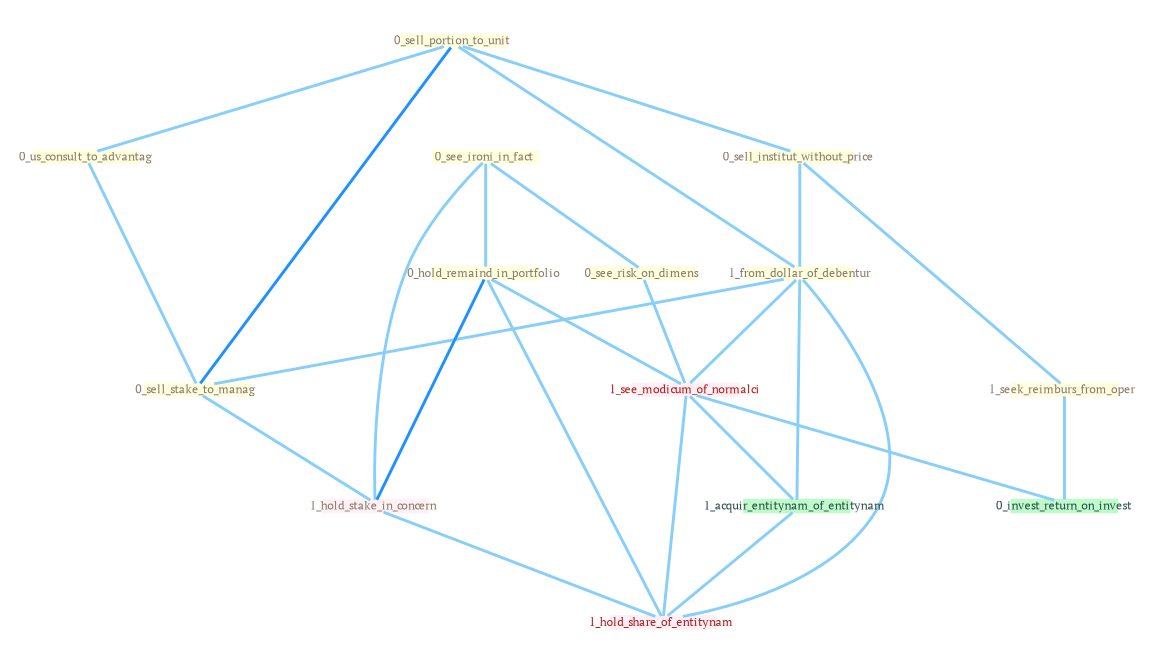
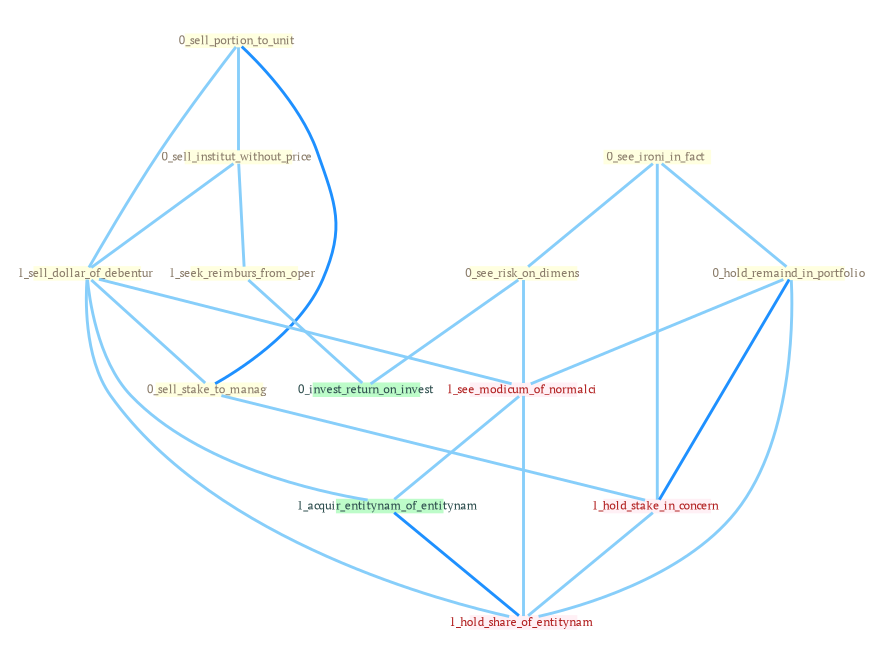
(87, 157) -> none
(800, 273) -> (87, 273)
(866, 445) -> (444, 332)
(375, 506) -> (657, 506)
(730, 564) -> (457, 564)
